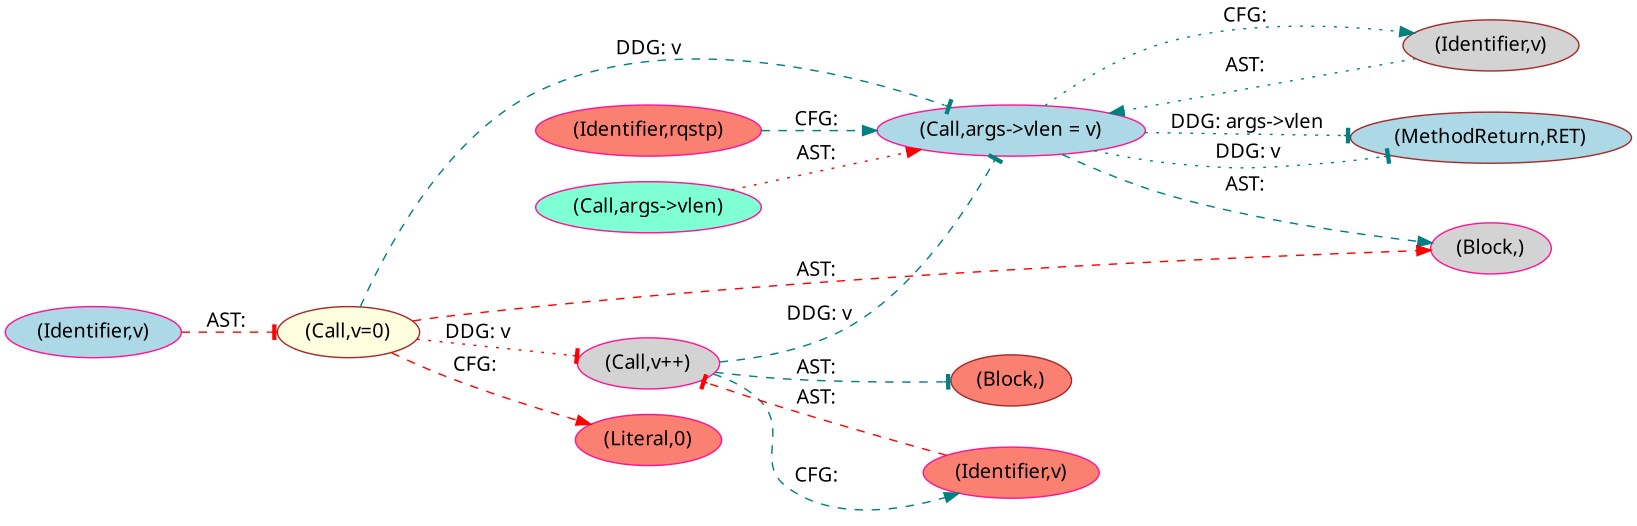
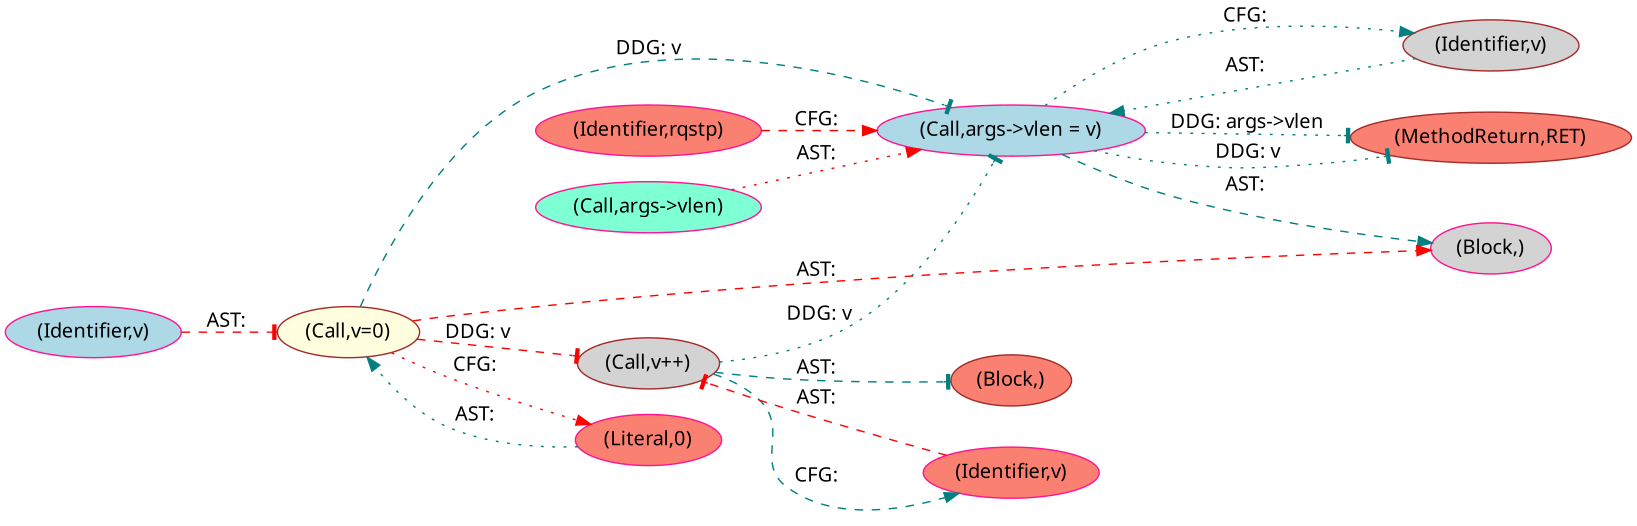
(812, 131) -> (812, 131)
(1491, 138) -> (1491, 138)
(884, 302) -> (884, 302)
(495, 347) -> (495, 347)
(649, 363) -> (649, 363)
(483, 390) -> (483, 390)
none -> (466, 434)
